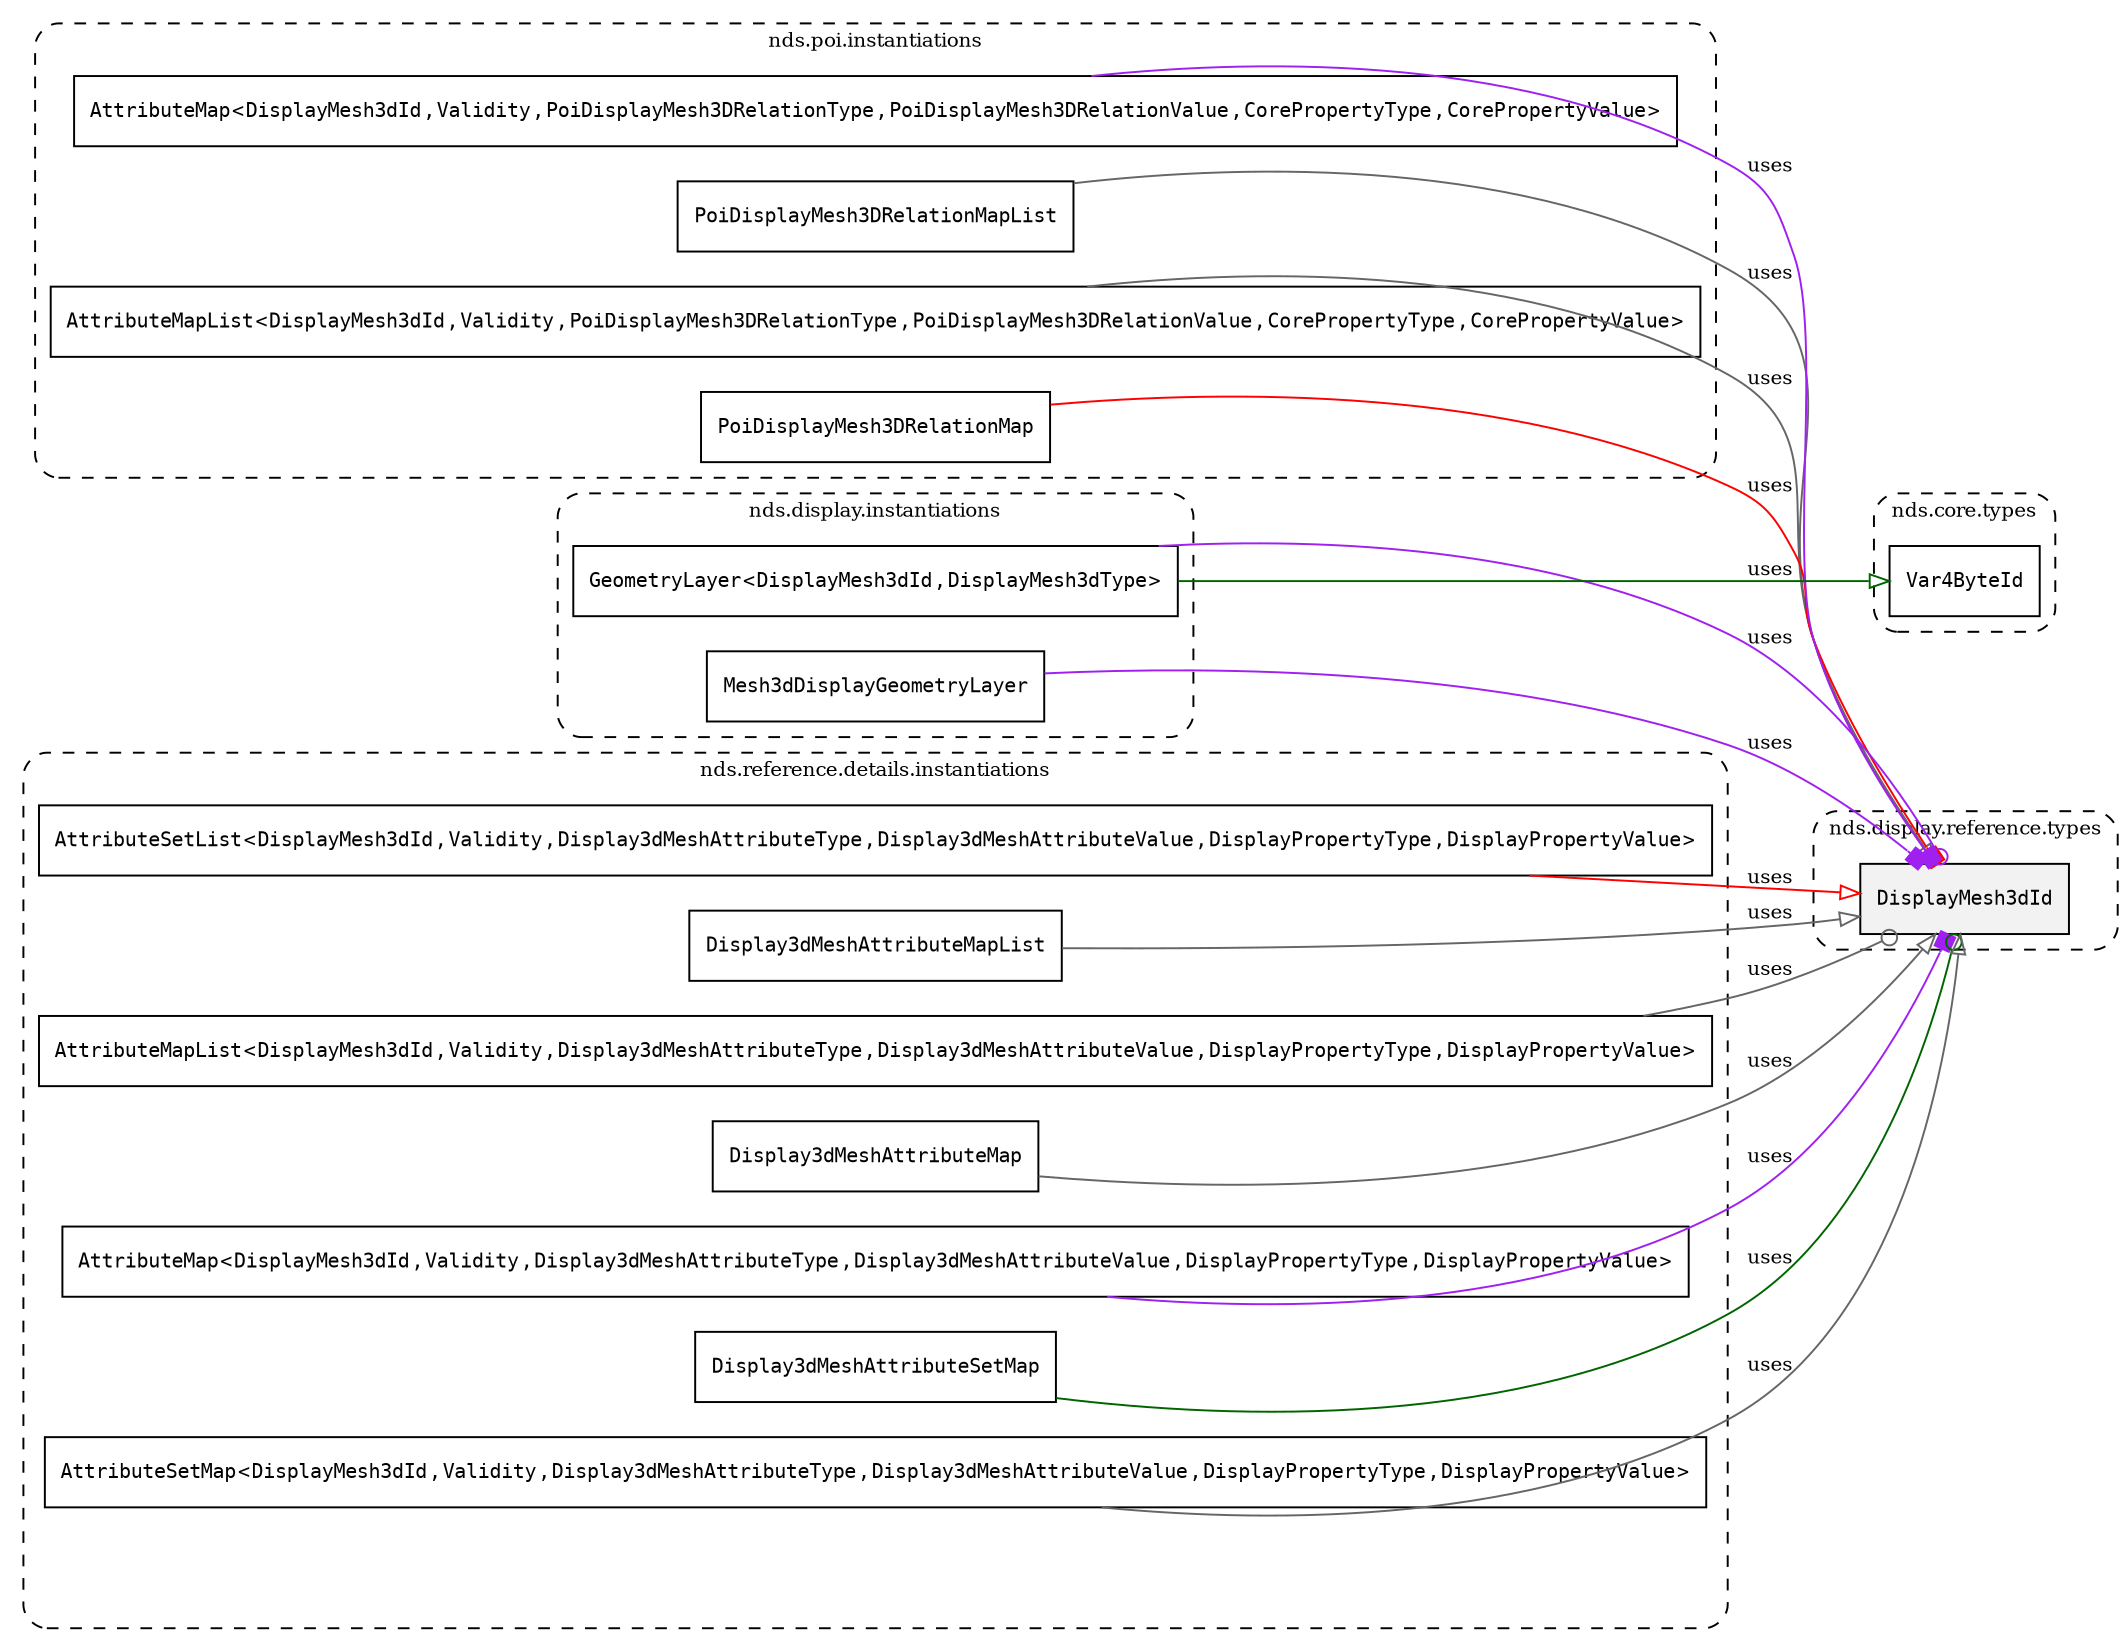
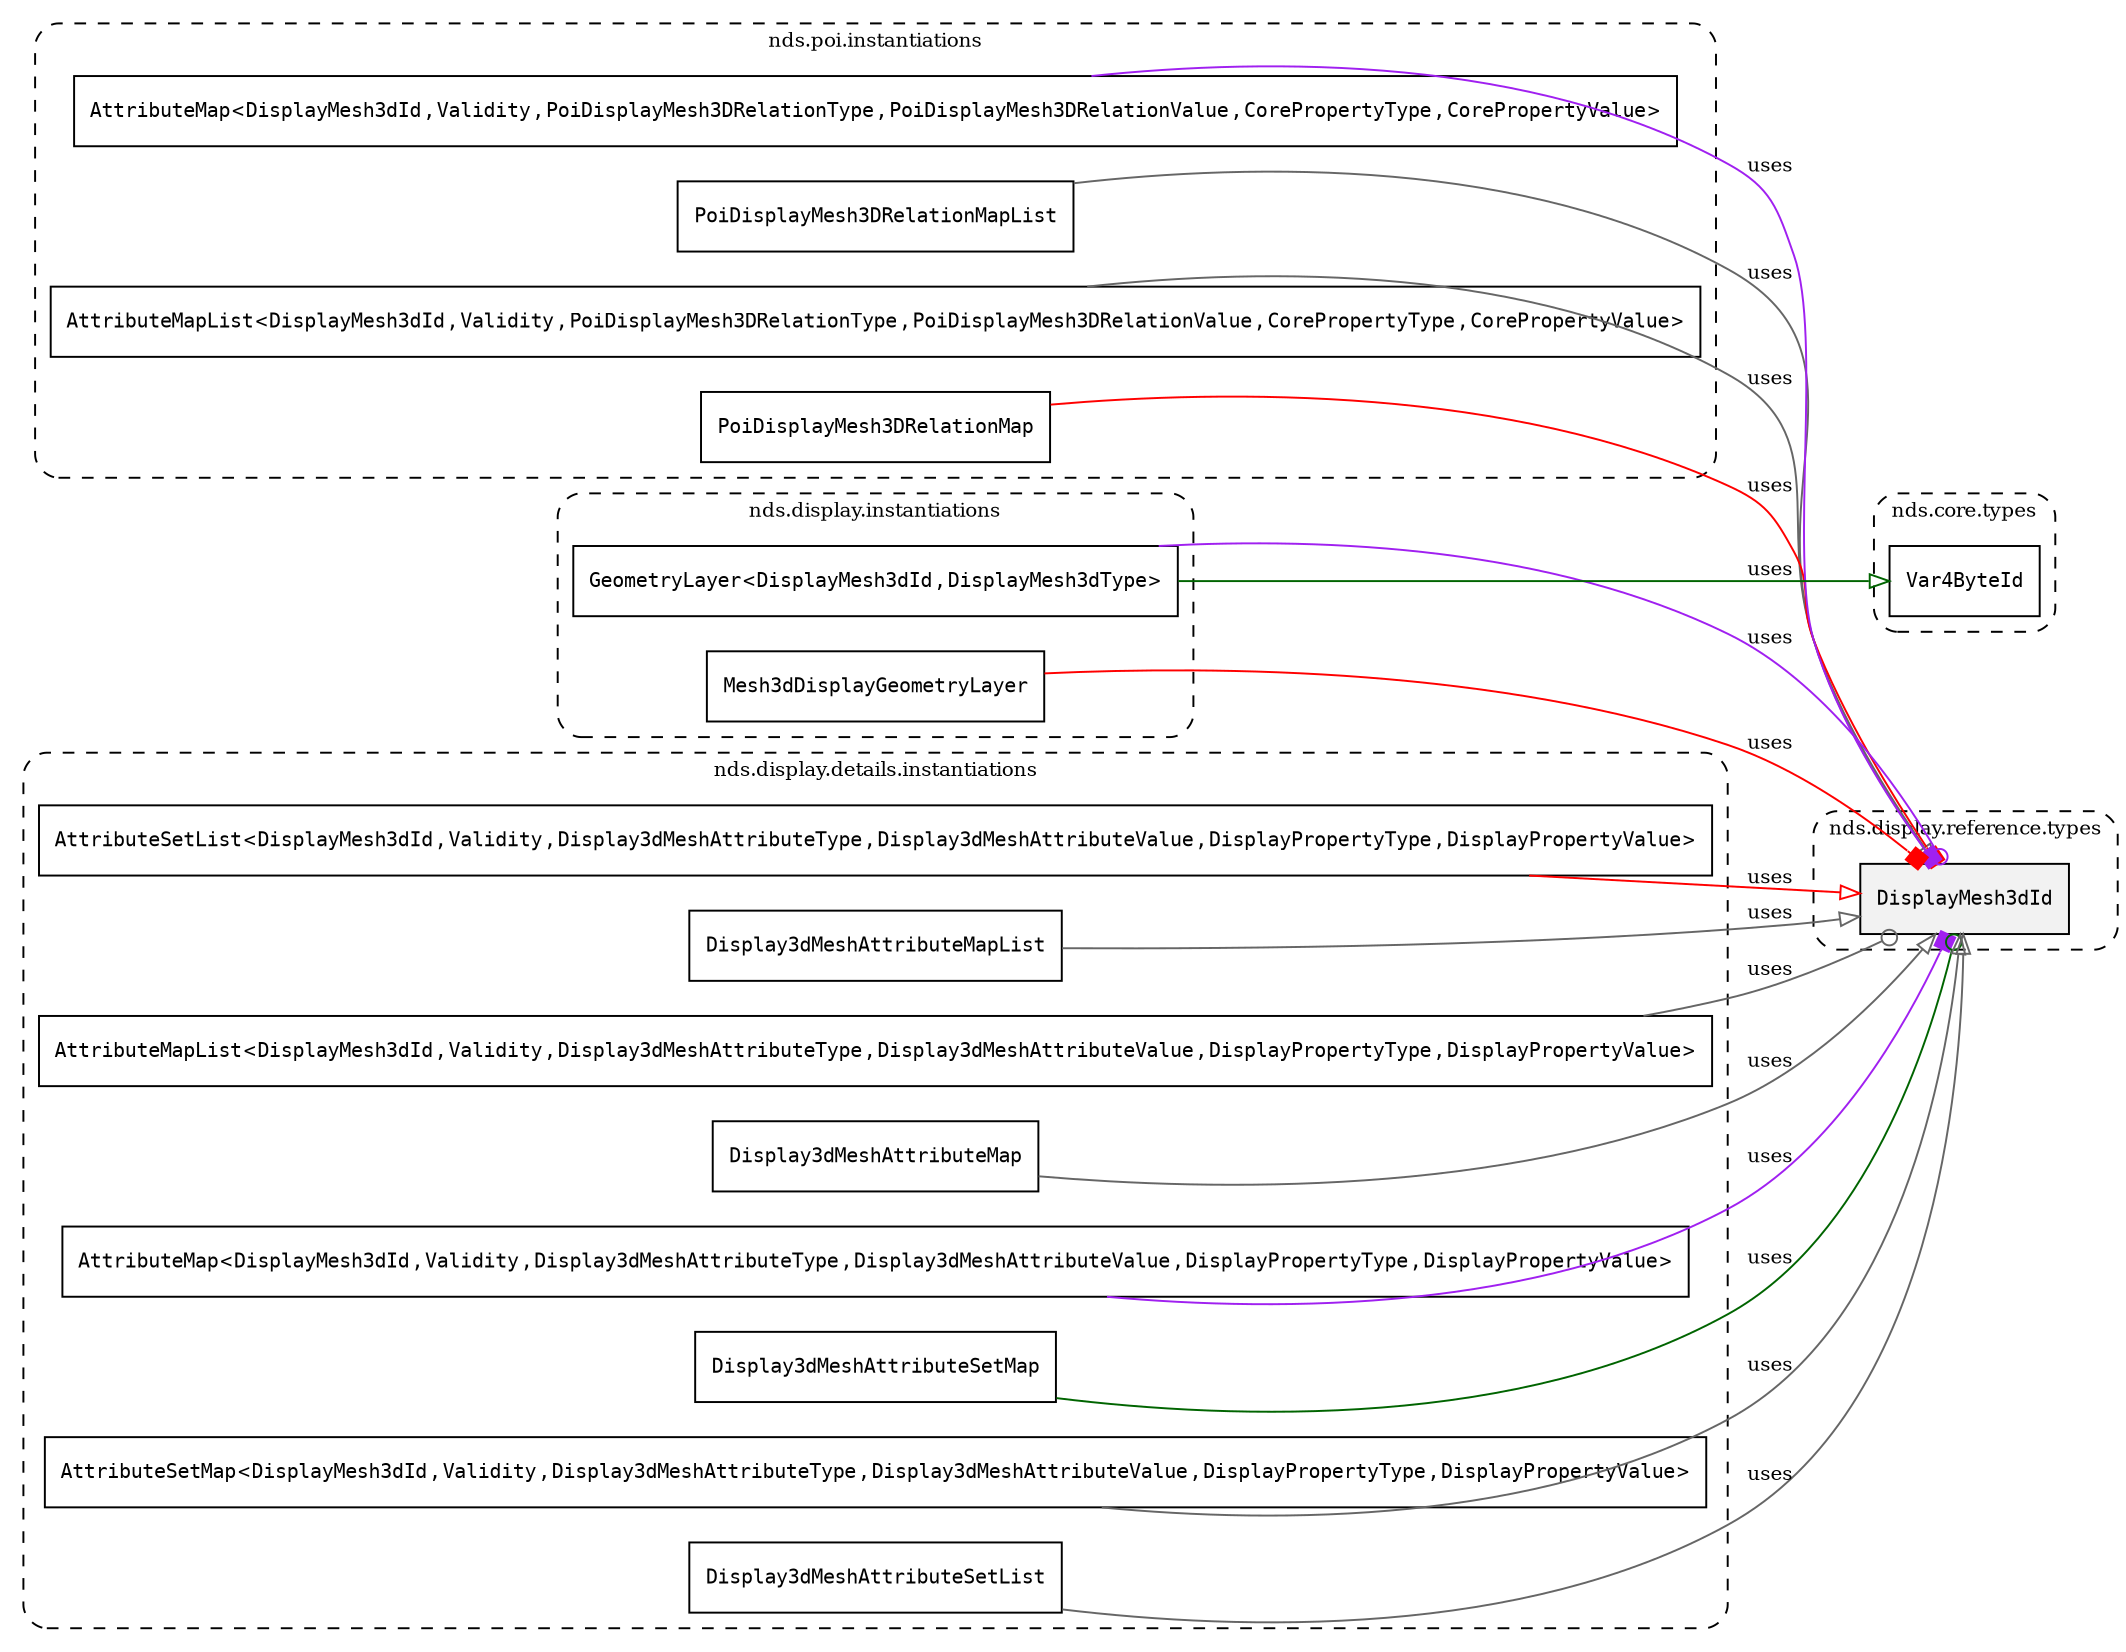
(1493, 692) -> (1493, 692)
(876, 771) -> (876, 771)
none -> (876, 1578)
